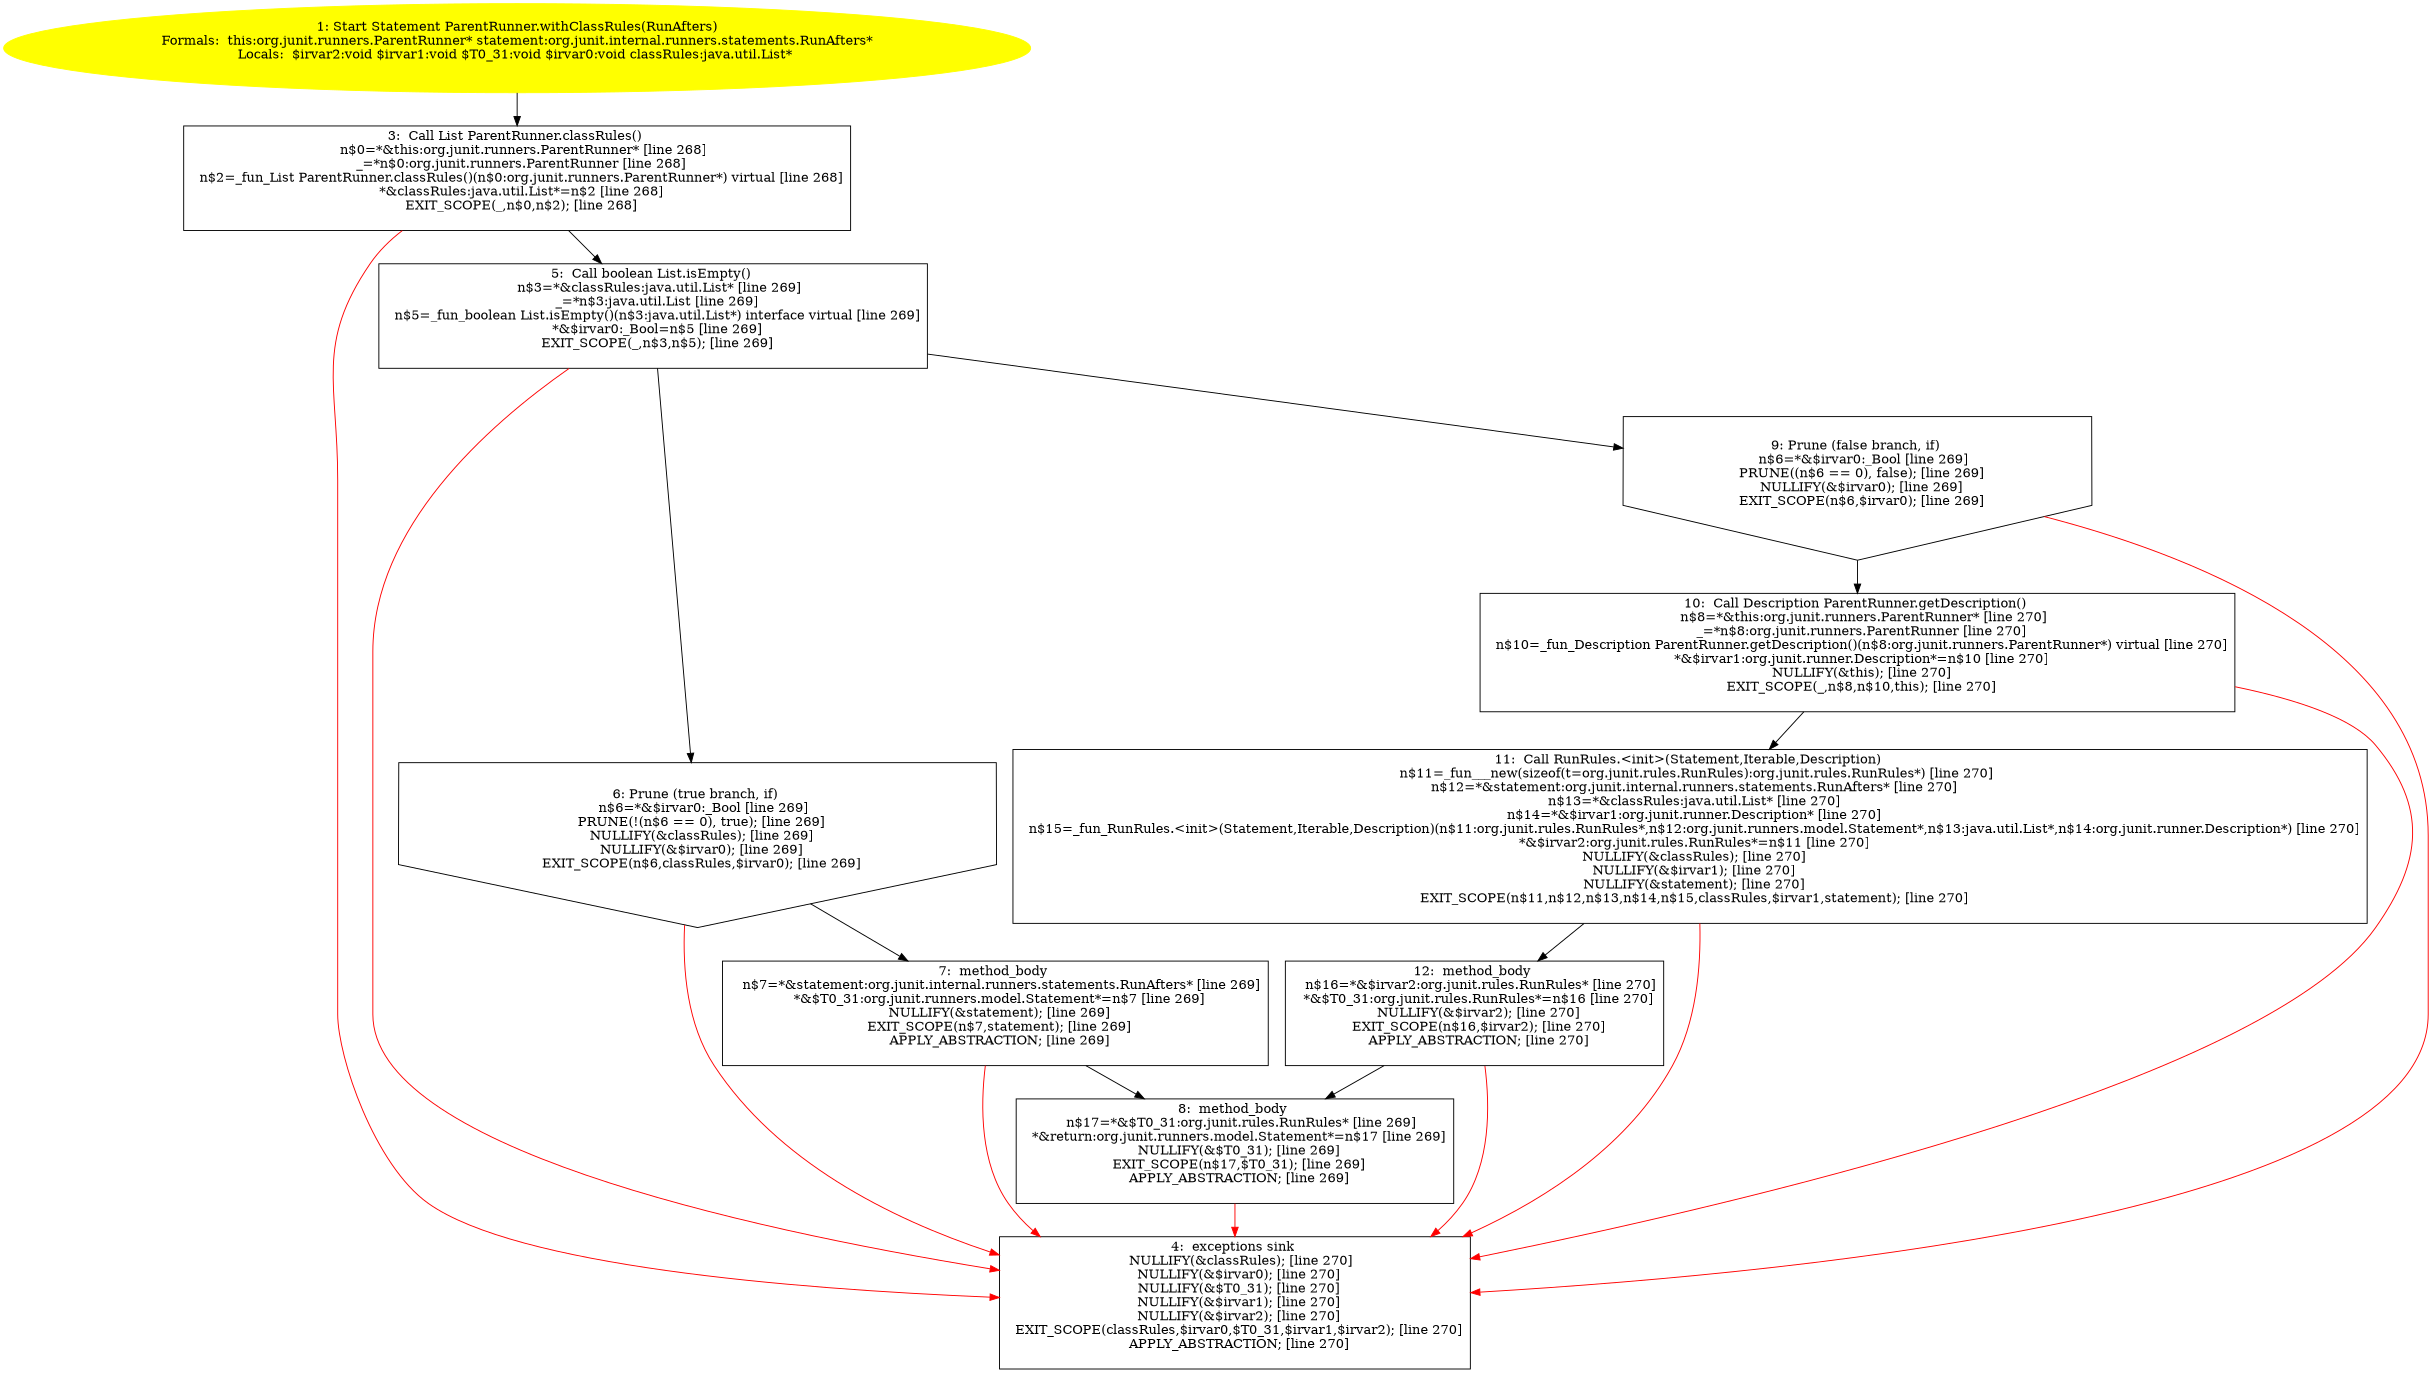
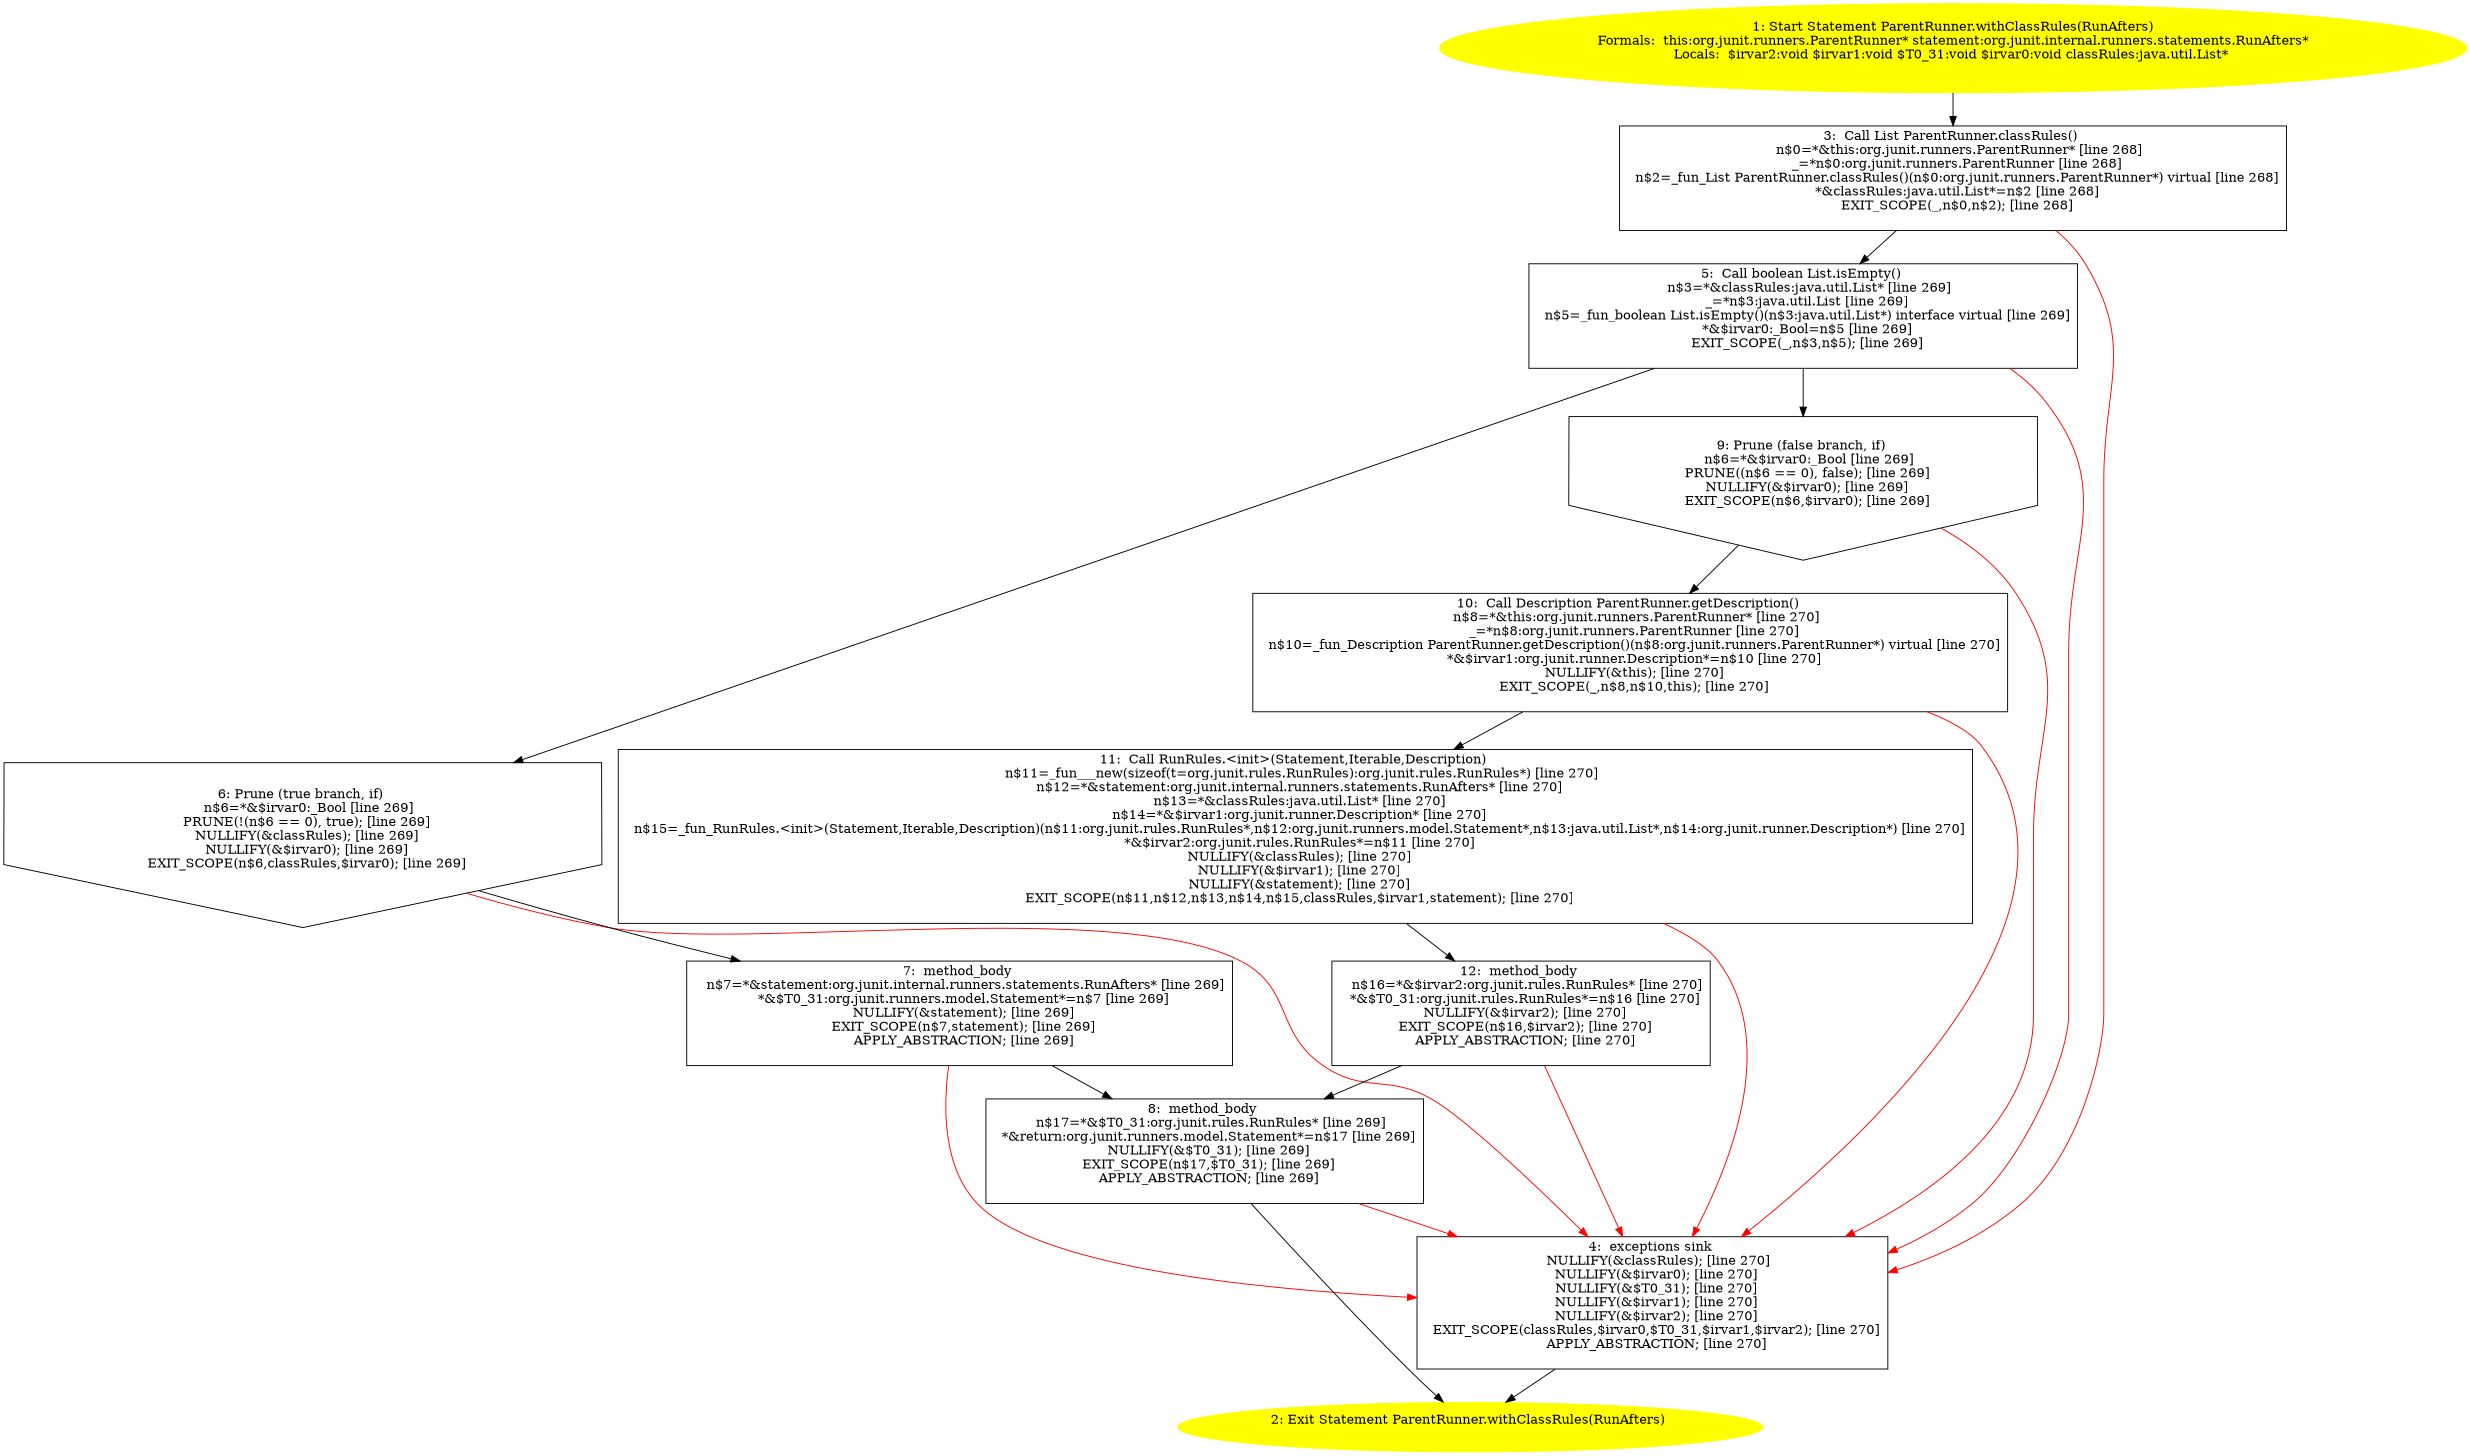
none -> (1470, 1427)
